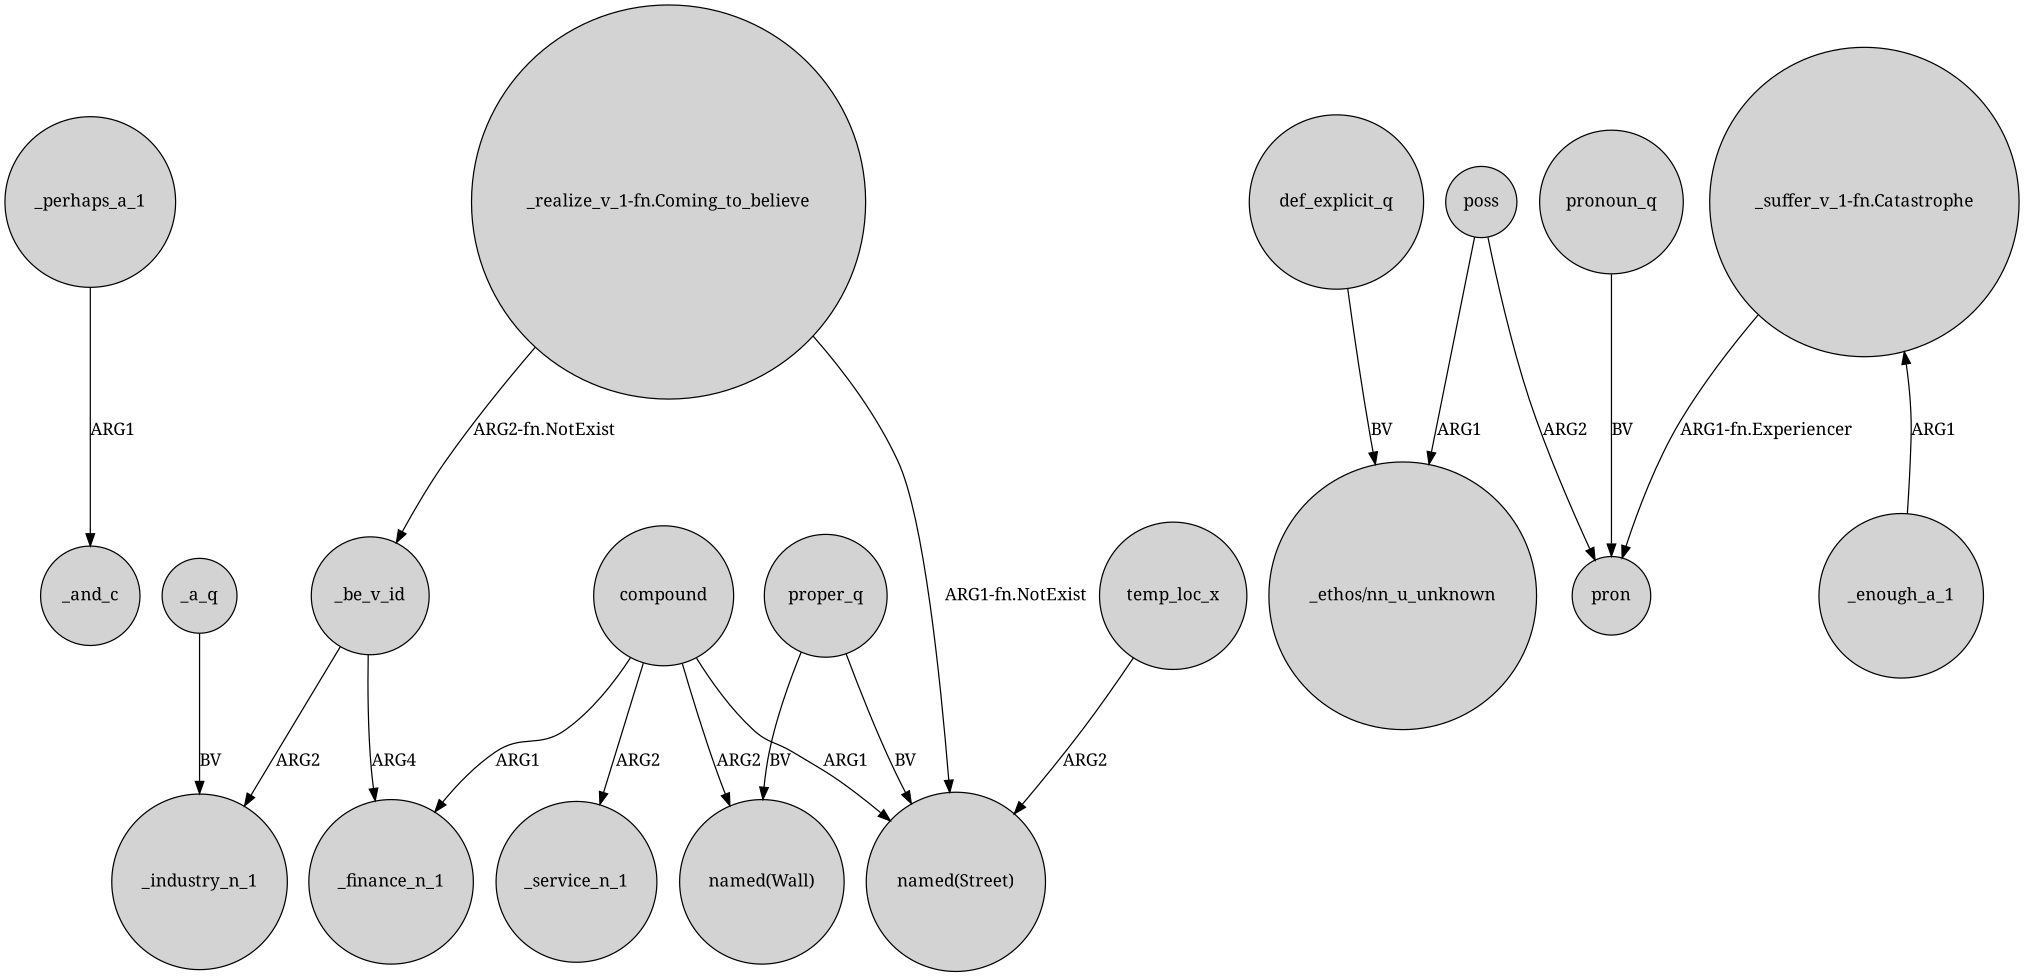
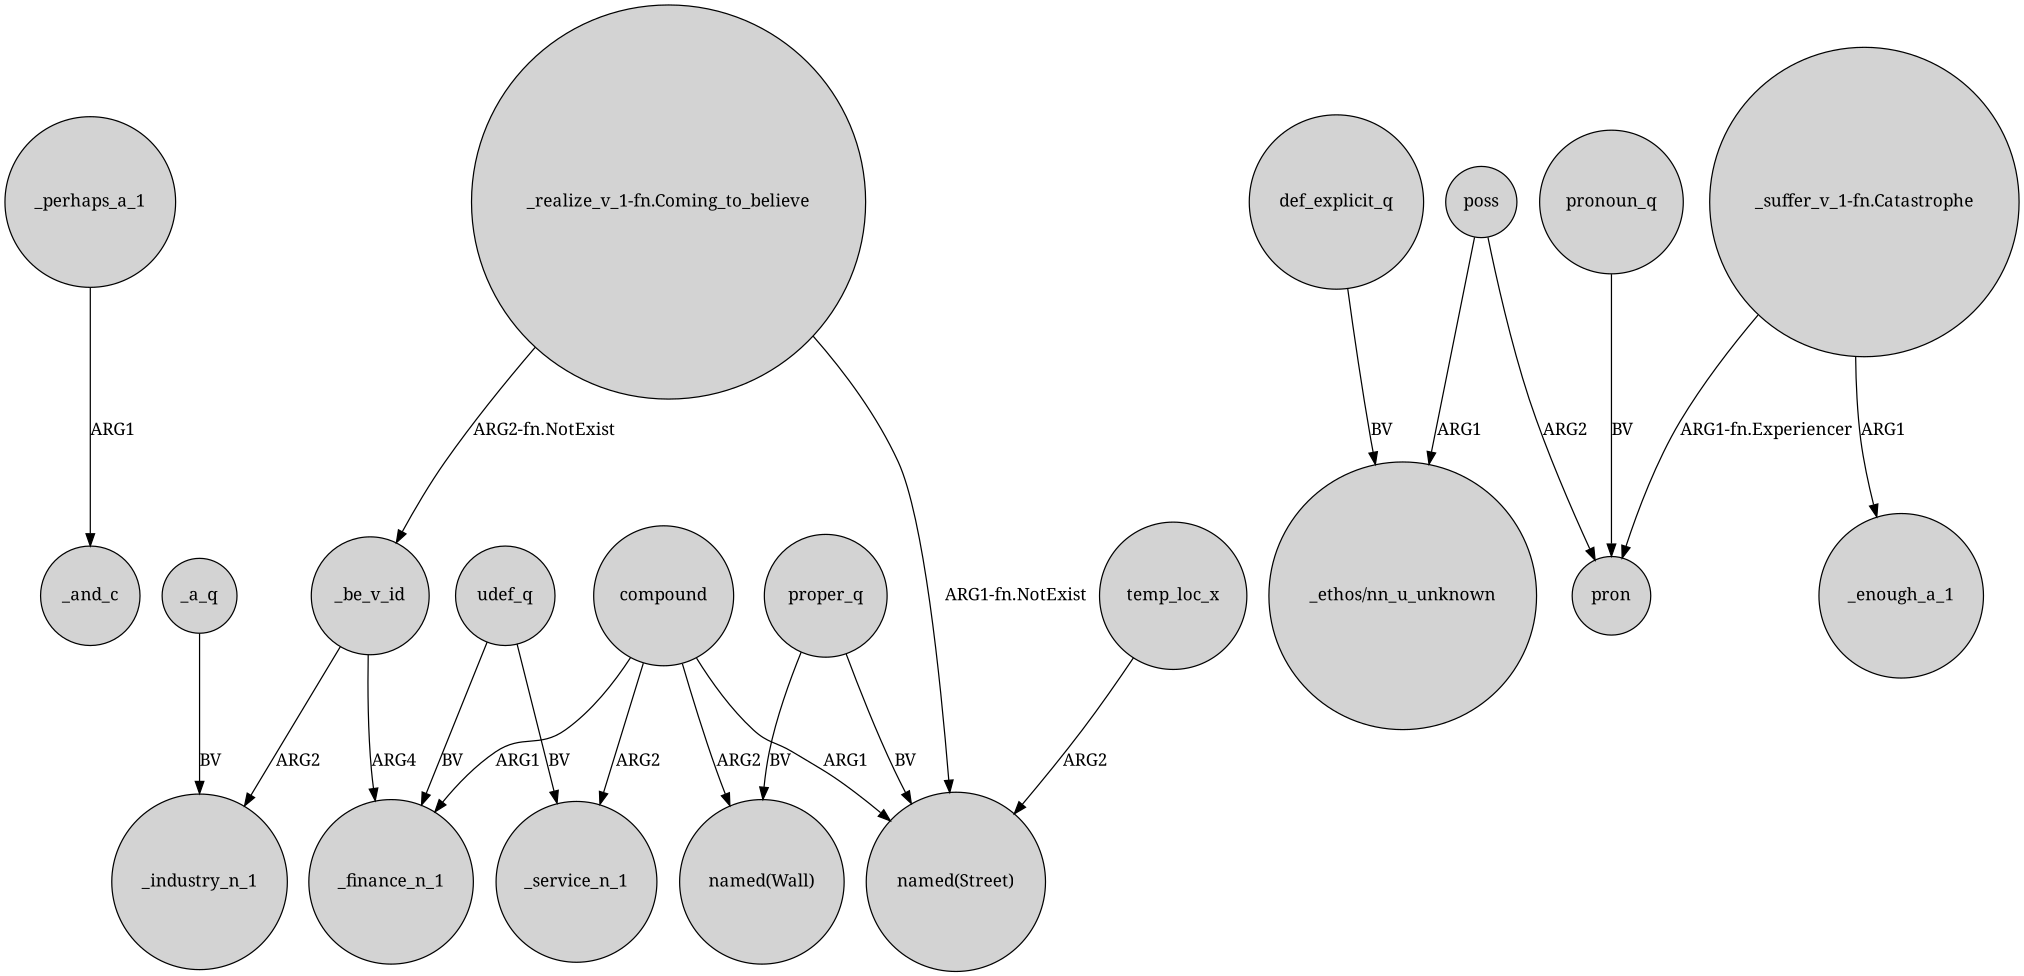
(1911, 439) -> (1860, 431)
none -> (505, 596)
